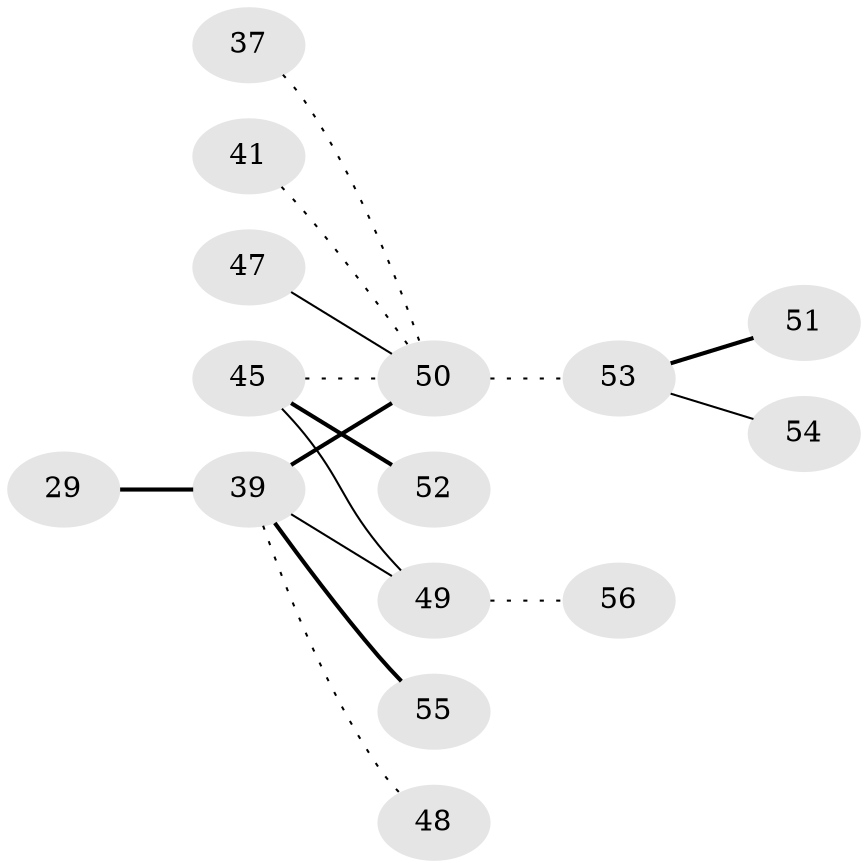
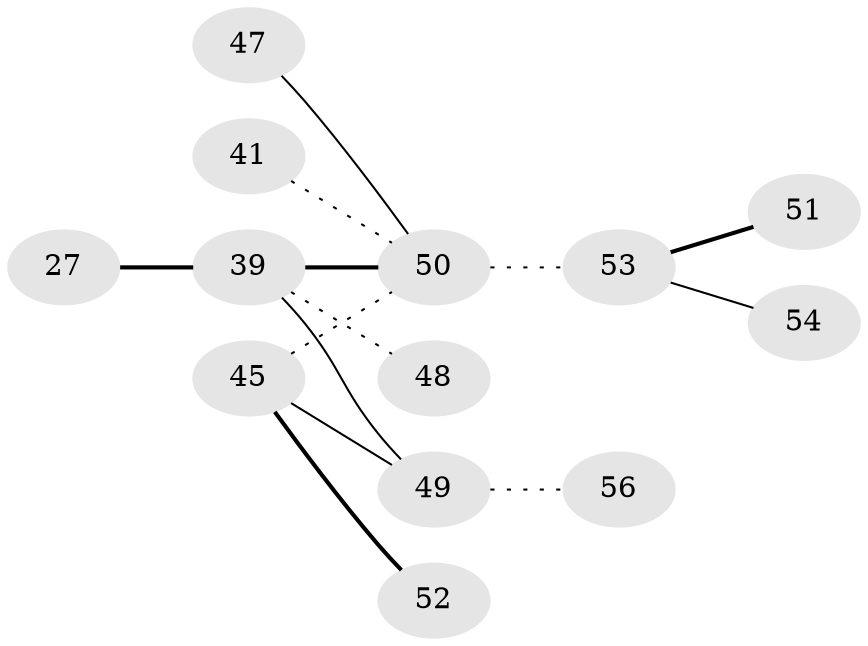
(249, 45) -> none
(64, 490) -> (64, 267)
(434, 712) -> none
